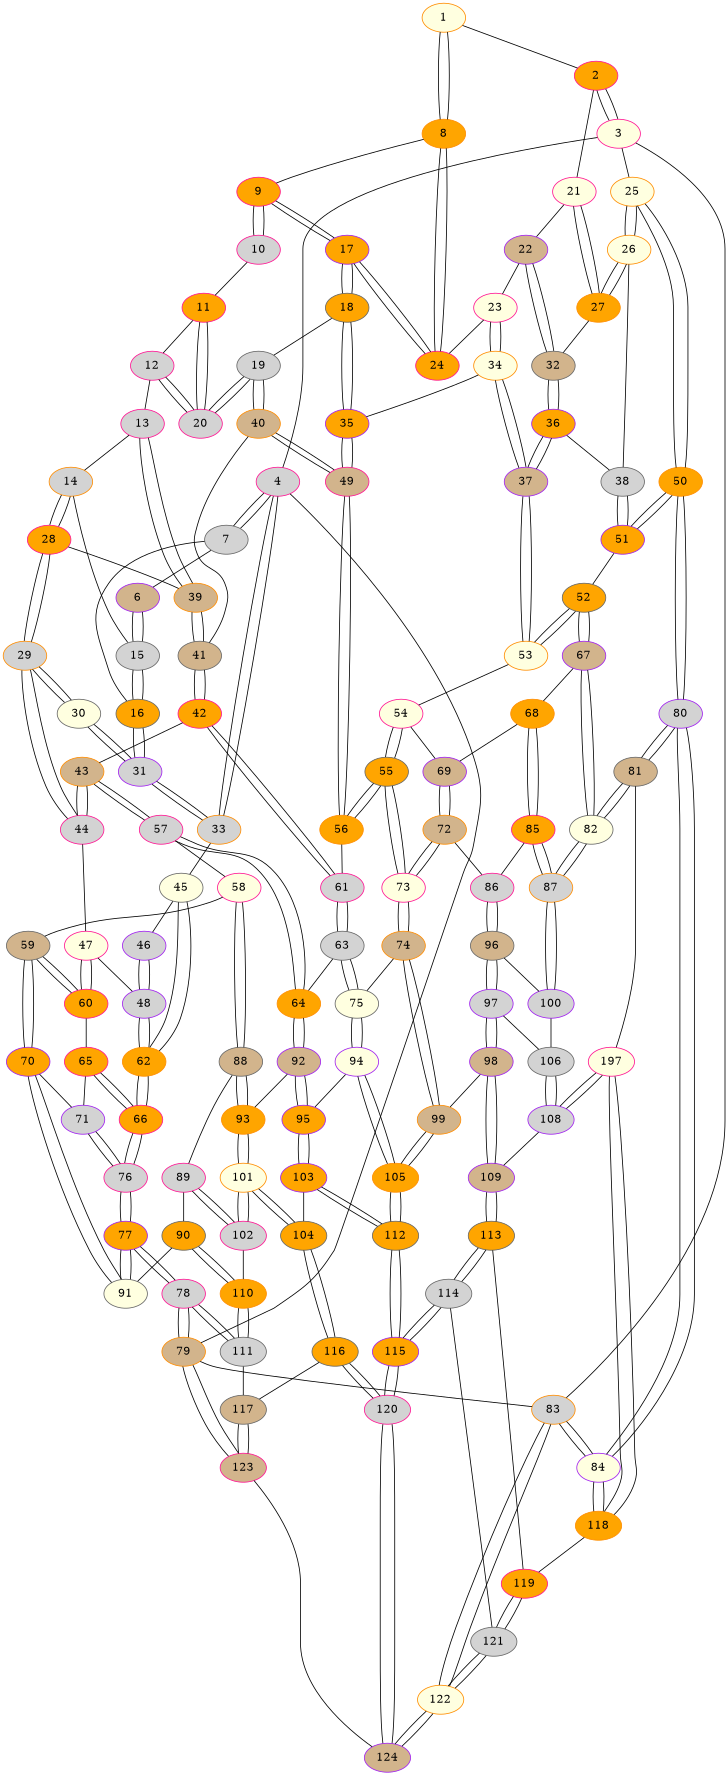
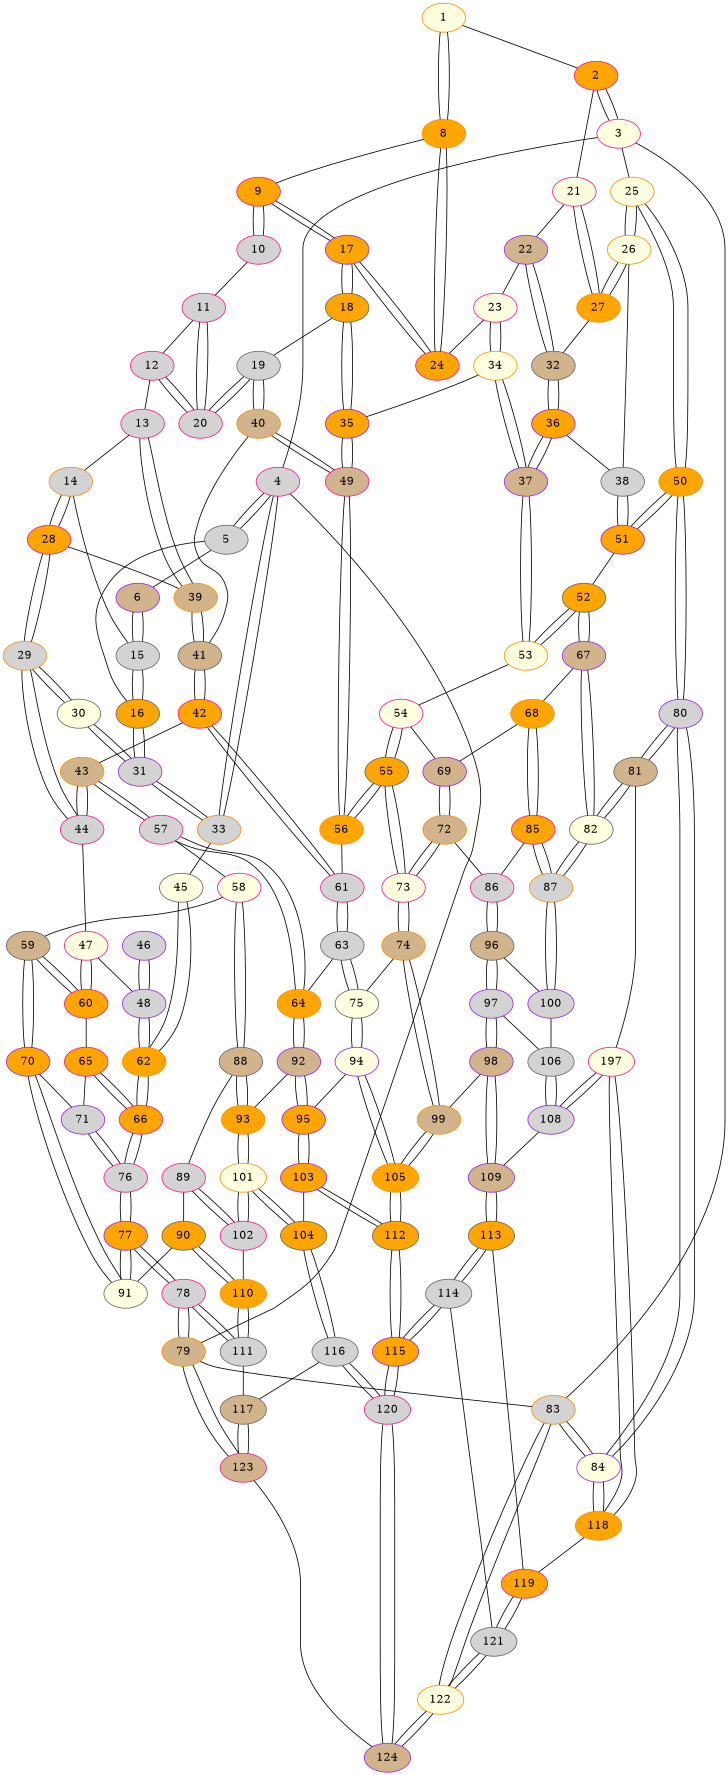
(204, 308) -> (204, 308)
(226, 540) -> (226, 540)
(161, 919) -> none
(335, 1352) -> (335, 1352)
